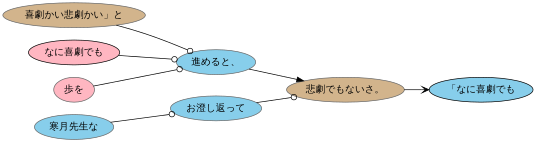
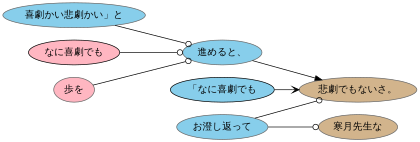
(74, 15) -> (74, 15)
(413, 90) -> (283, 90)
(140, 118) -> (290, 127)
(74, 127) -> (358, 127)
